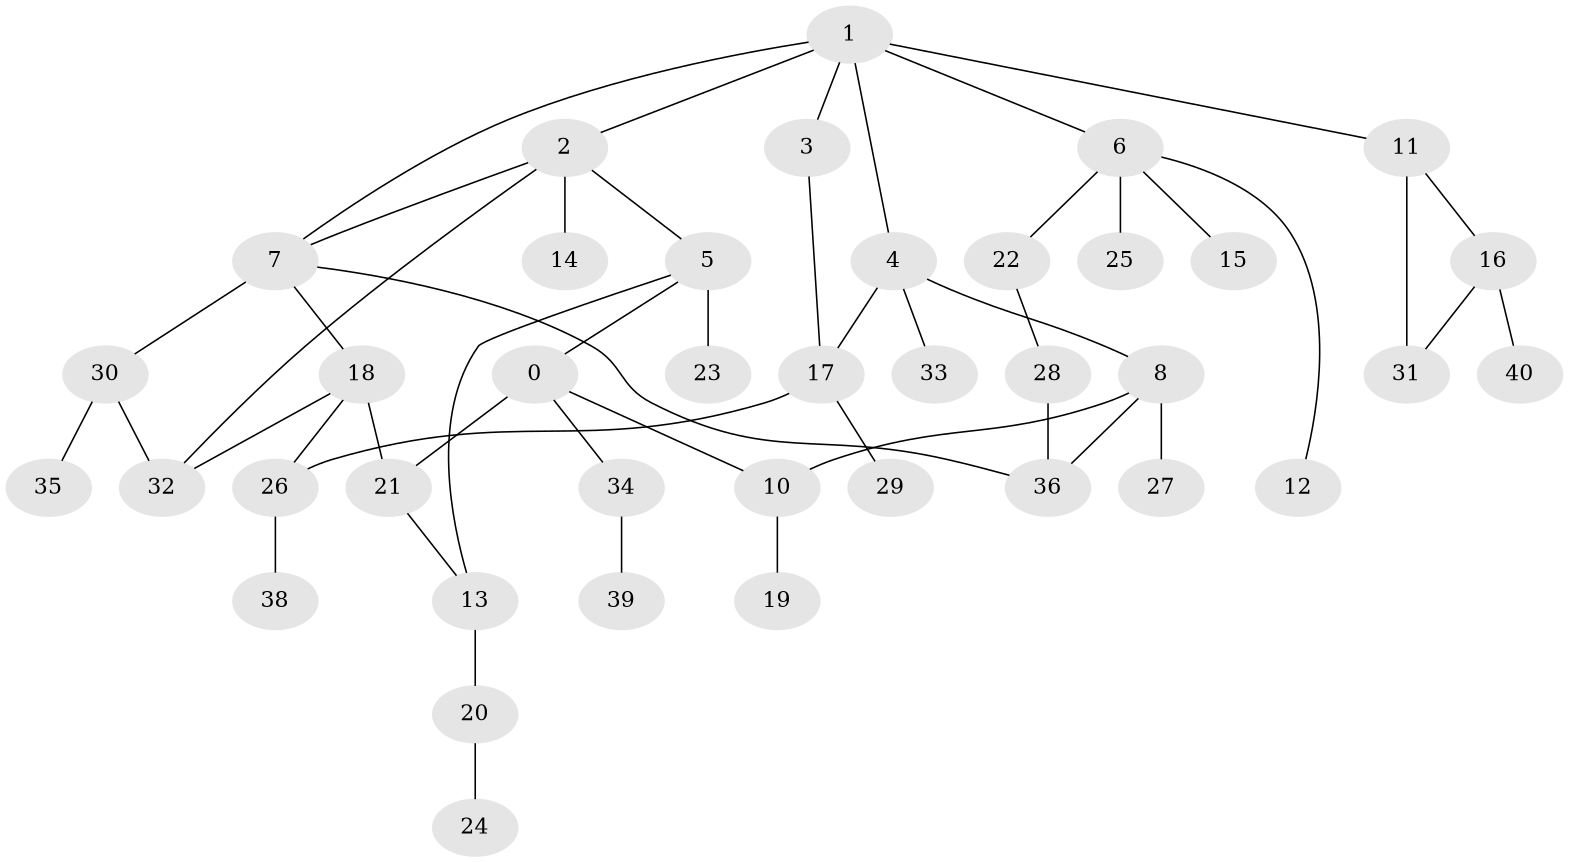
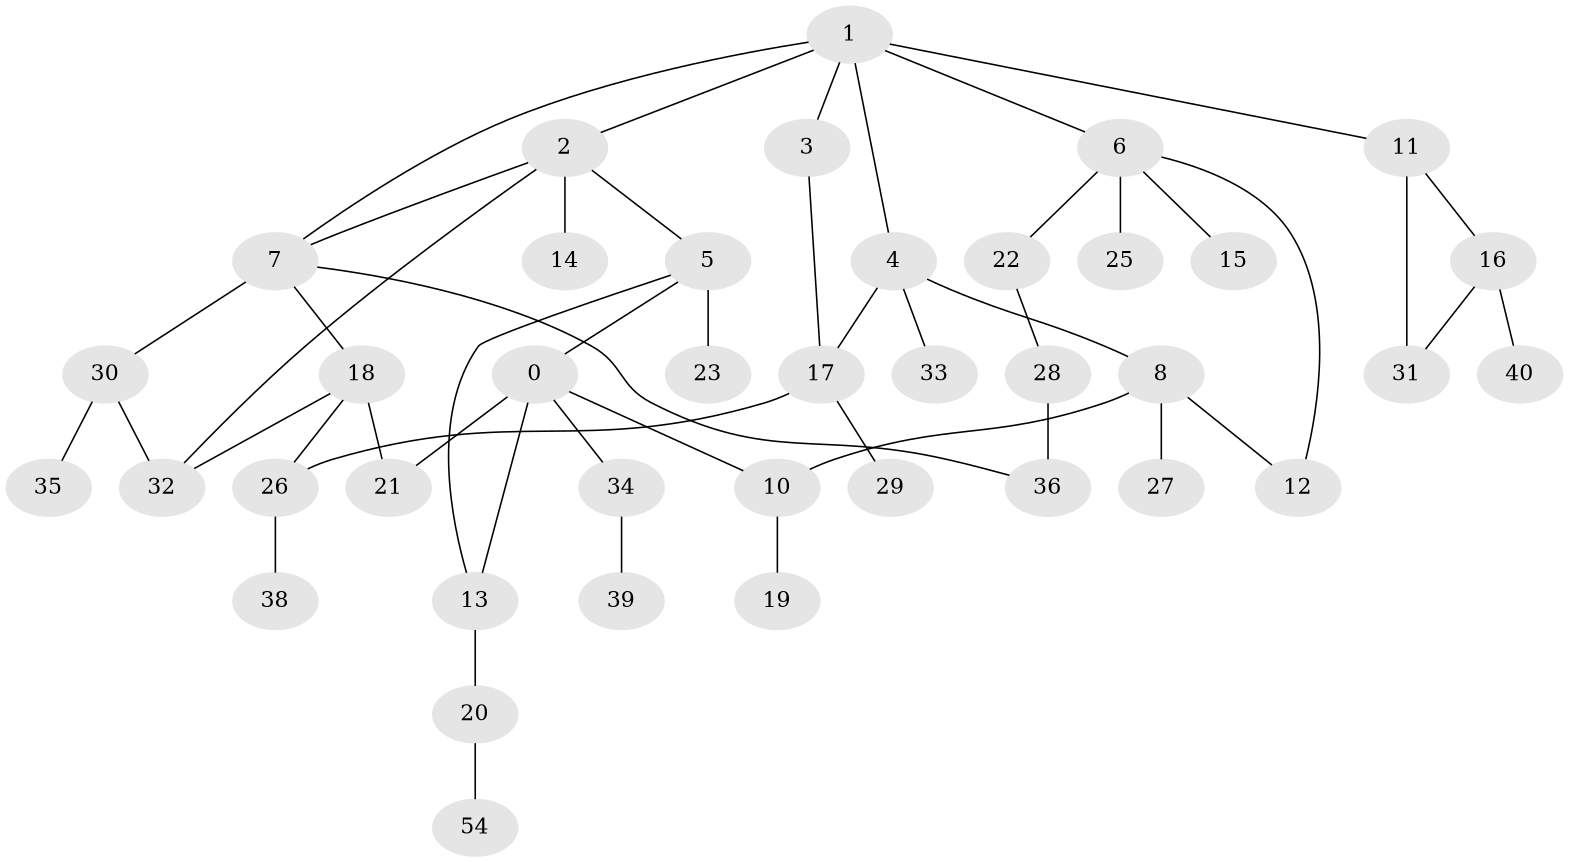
(1105, 431) -> (1230, 431)
(432, 544) -> (505, 488)
(475, 828) -> (475, 828)
